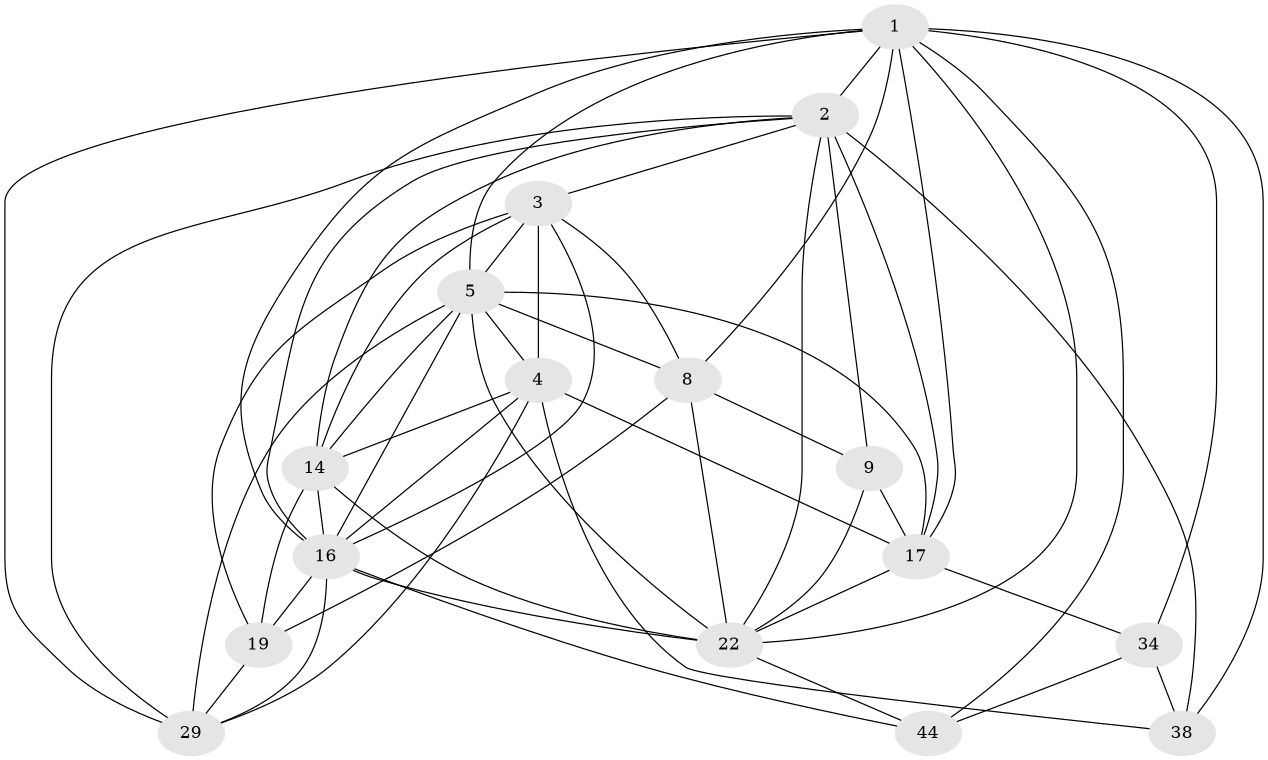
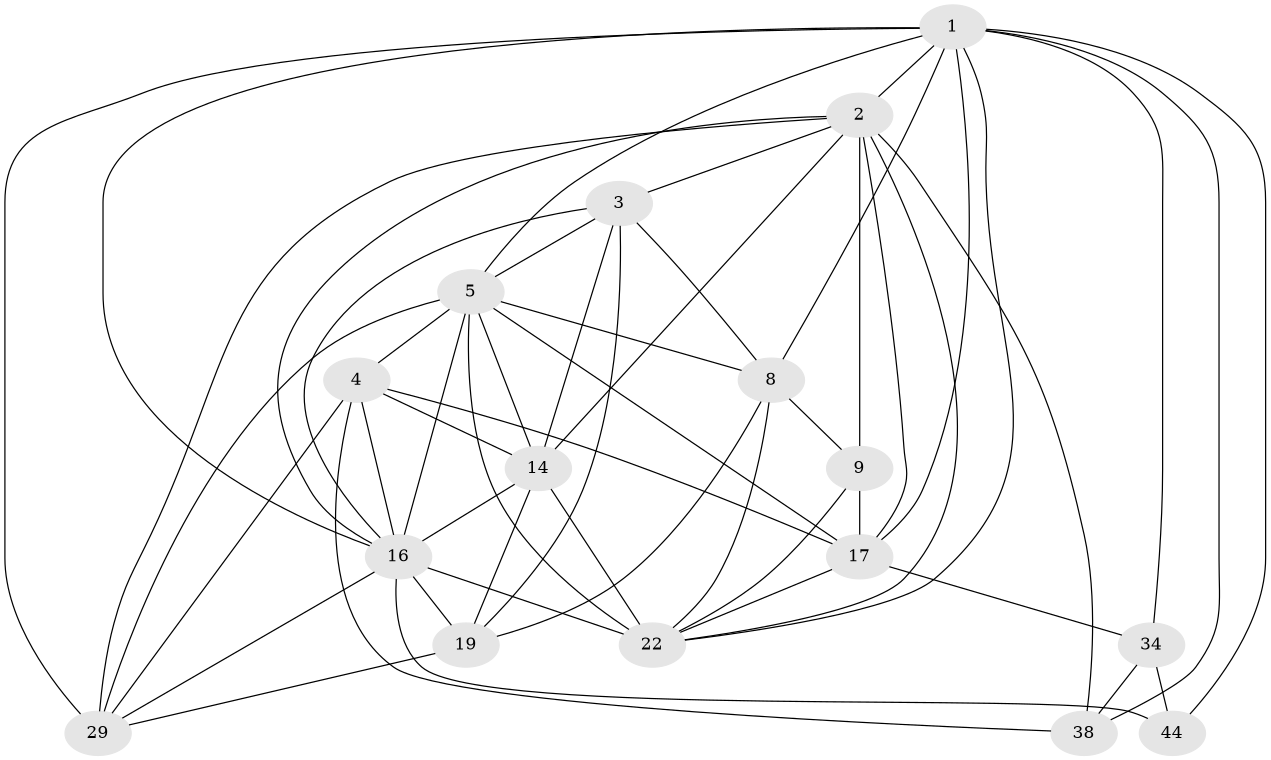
(538, 285) -> none
(811, 681) -> none
